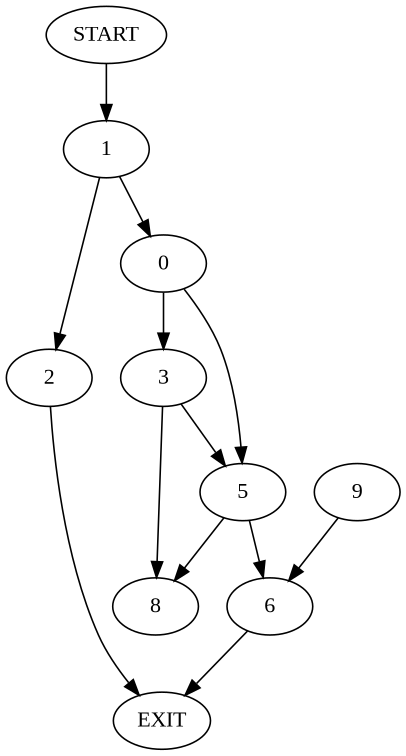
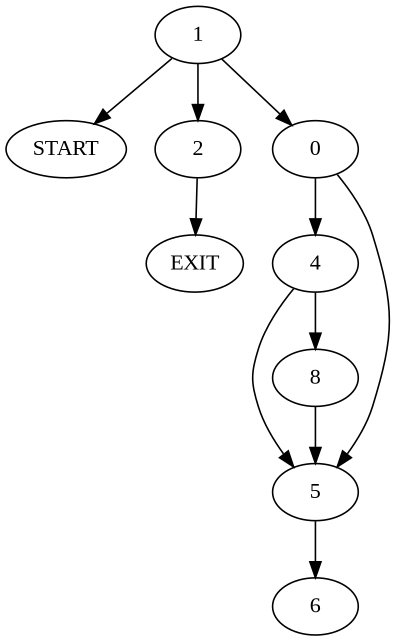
(106, 84) -> (139, 86)
(164, 378) -> (315, 264)
(357, 492) -> none
(204, 543) -> (315, 427)
(222, 657) -> none
